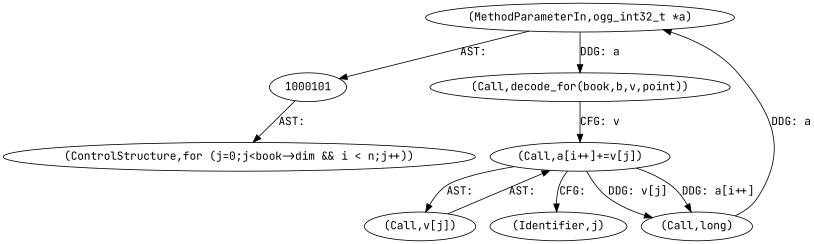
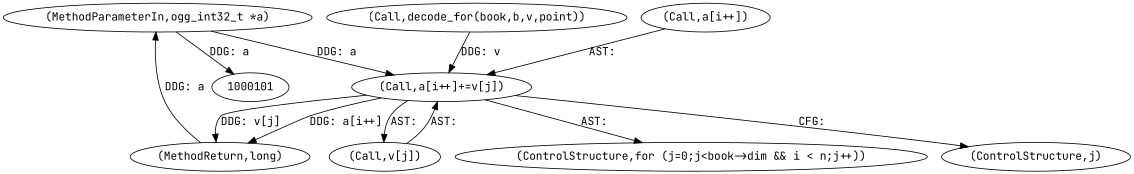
none -> (706, 18)
(580, 48) -> (299, 52)
(477, 52) -> (230, 52)
(277, 119) -> (560, 120)
(600, 122) -> (481, 52)
(558, 226) -> (1036, 157)
(697, 226) -> (220, 157)
